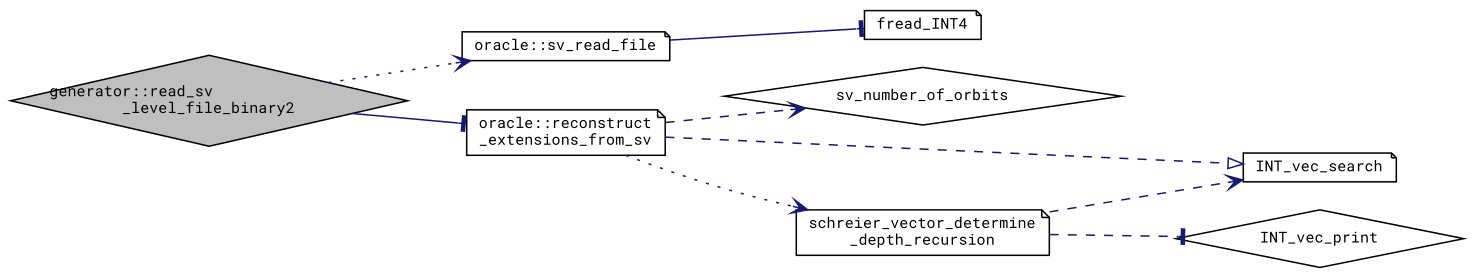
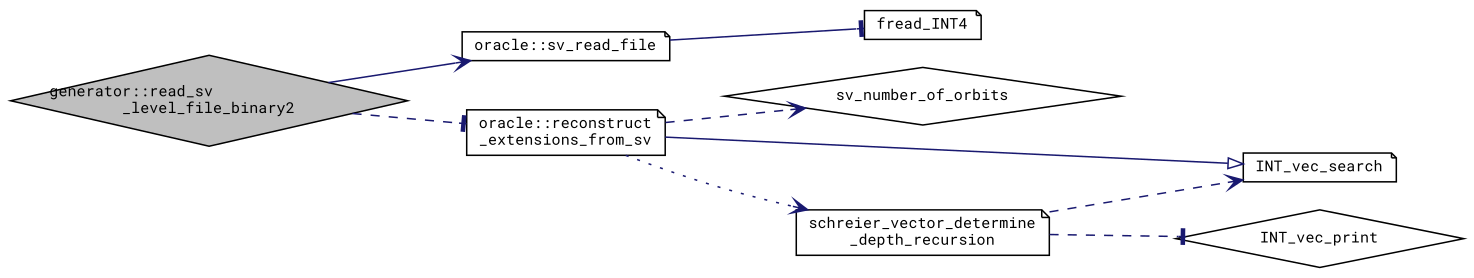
(392, 73) -> (392, 73)
(406, 118) -> (406, 118)
(947, 150) -> (947, 150)
